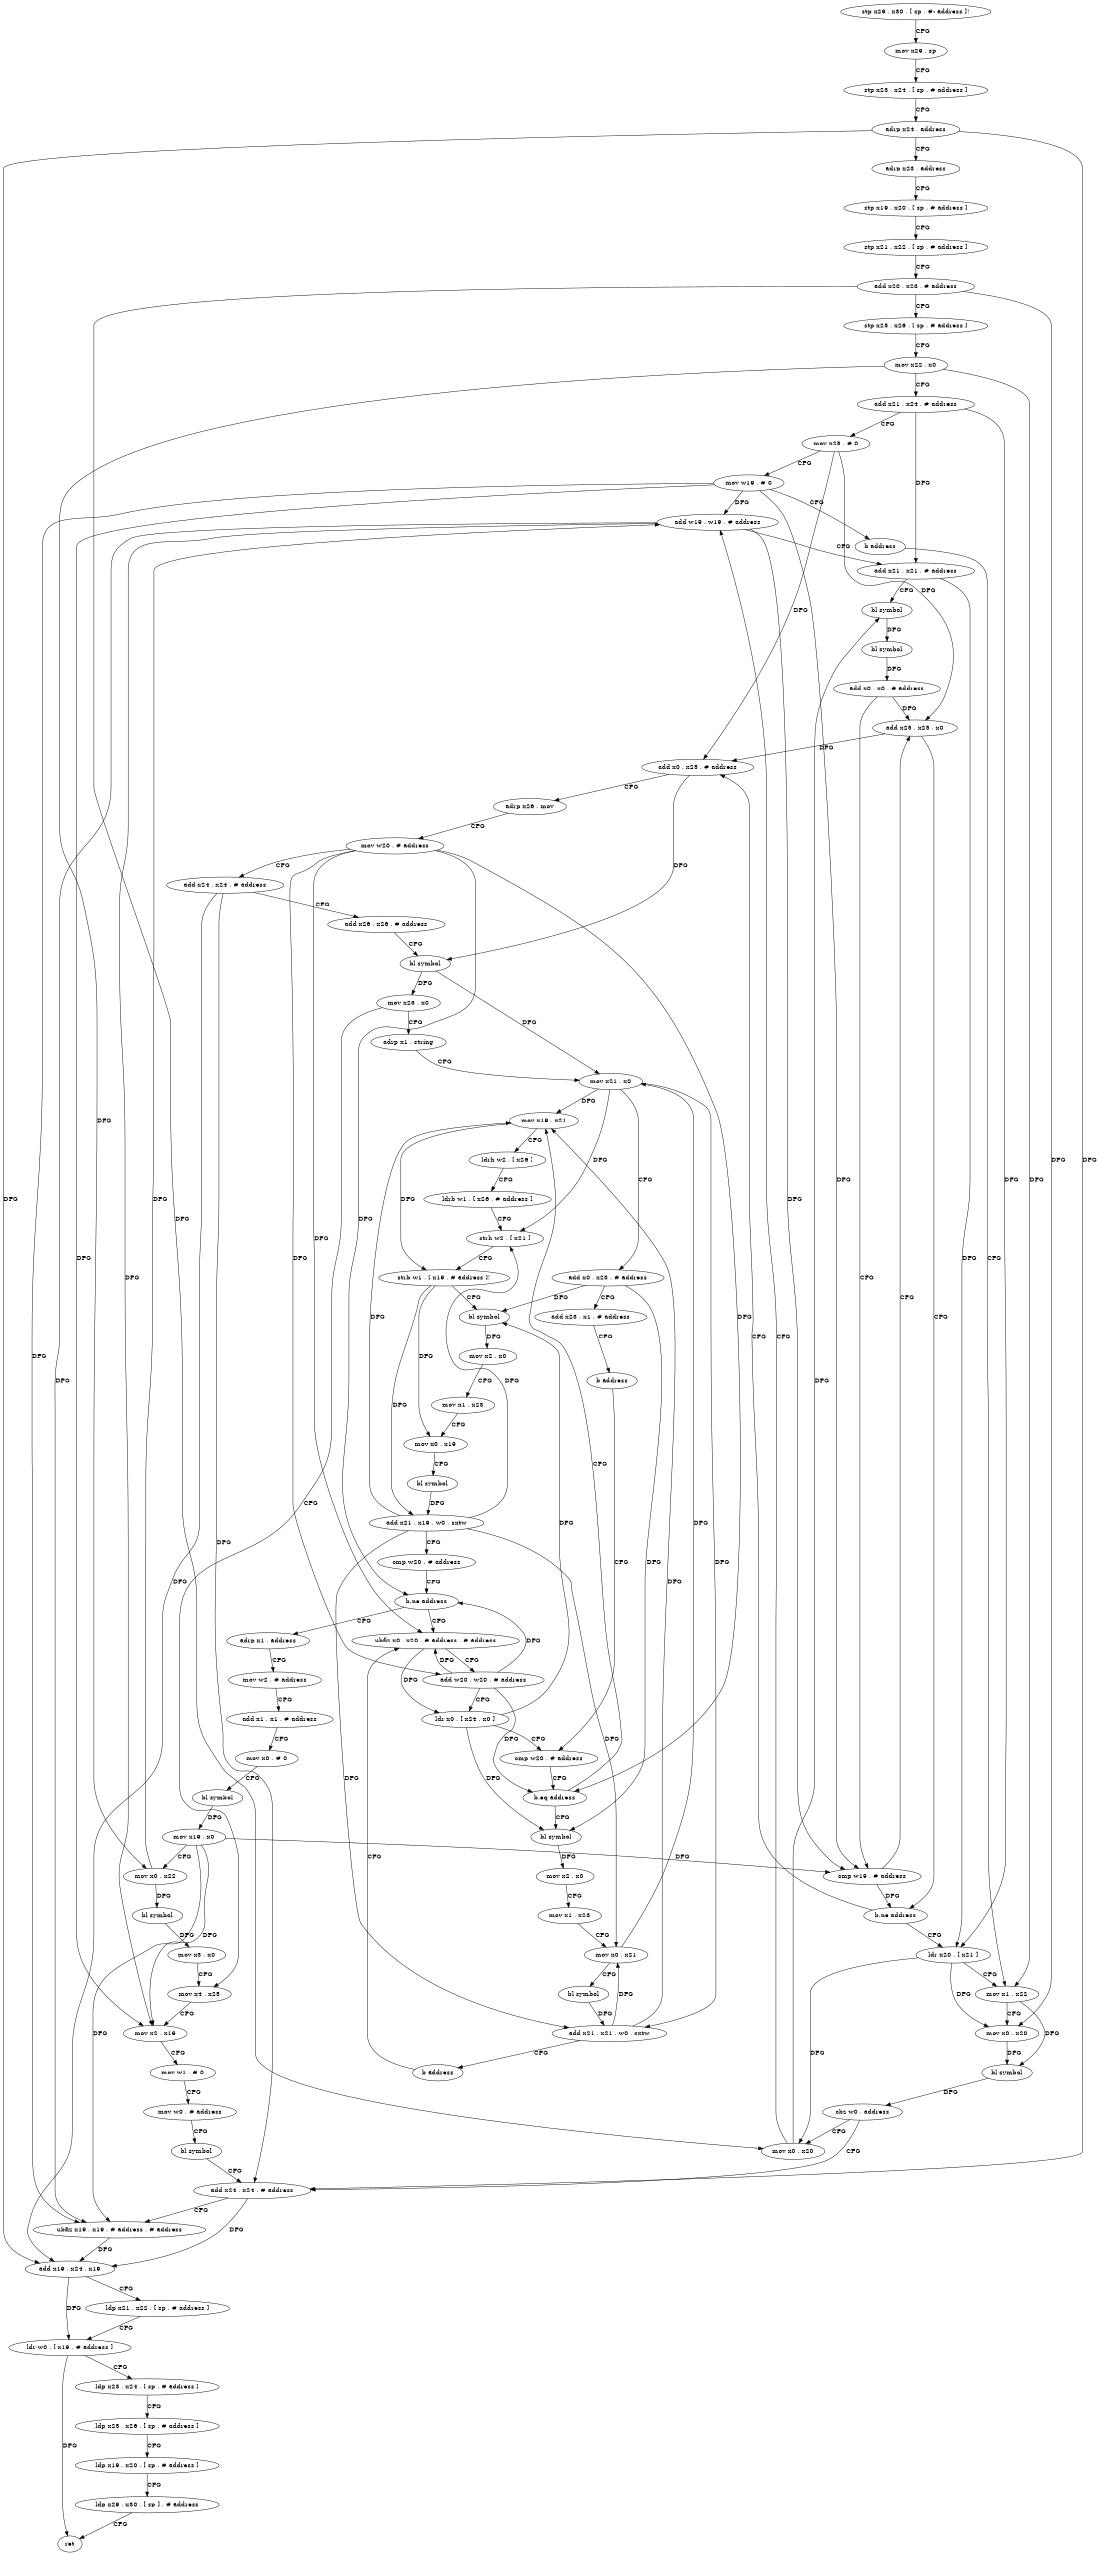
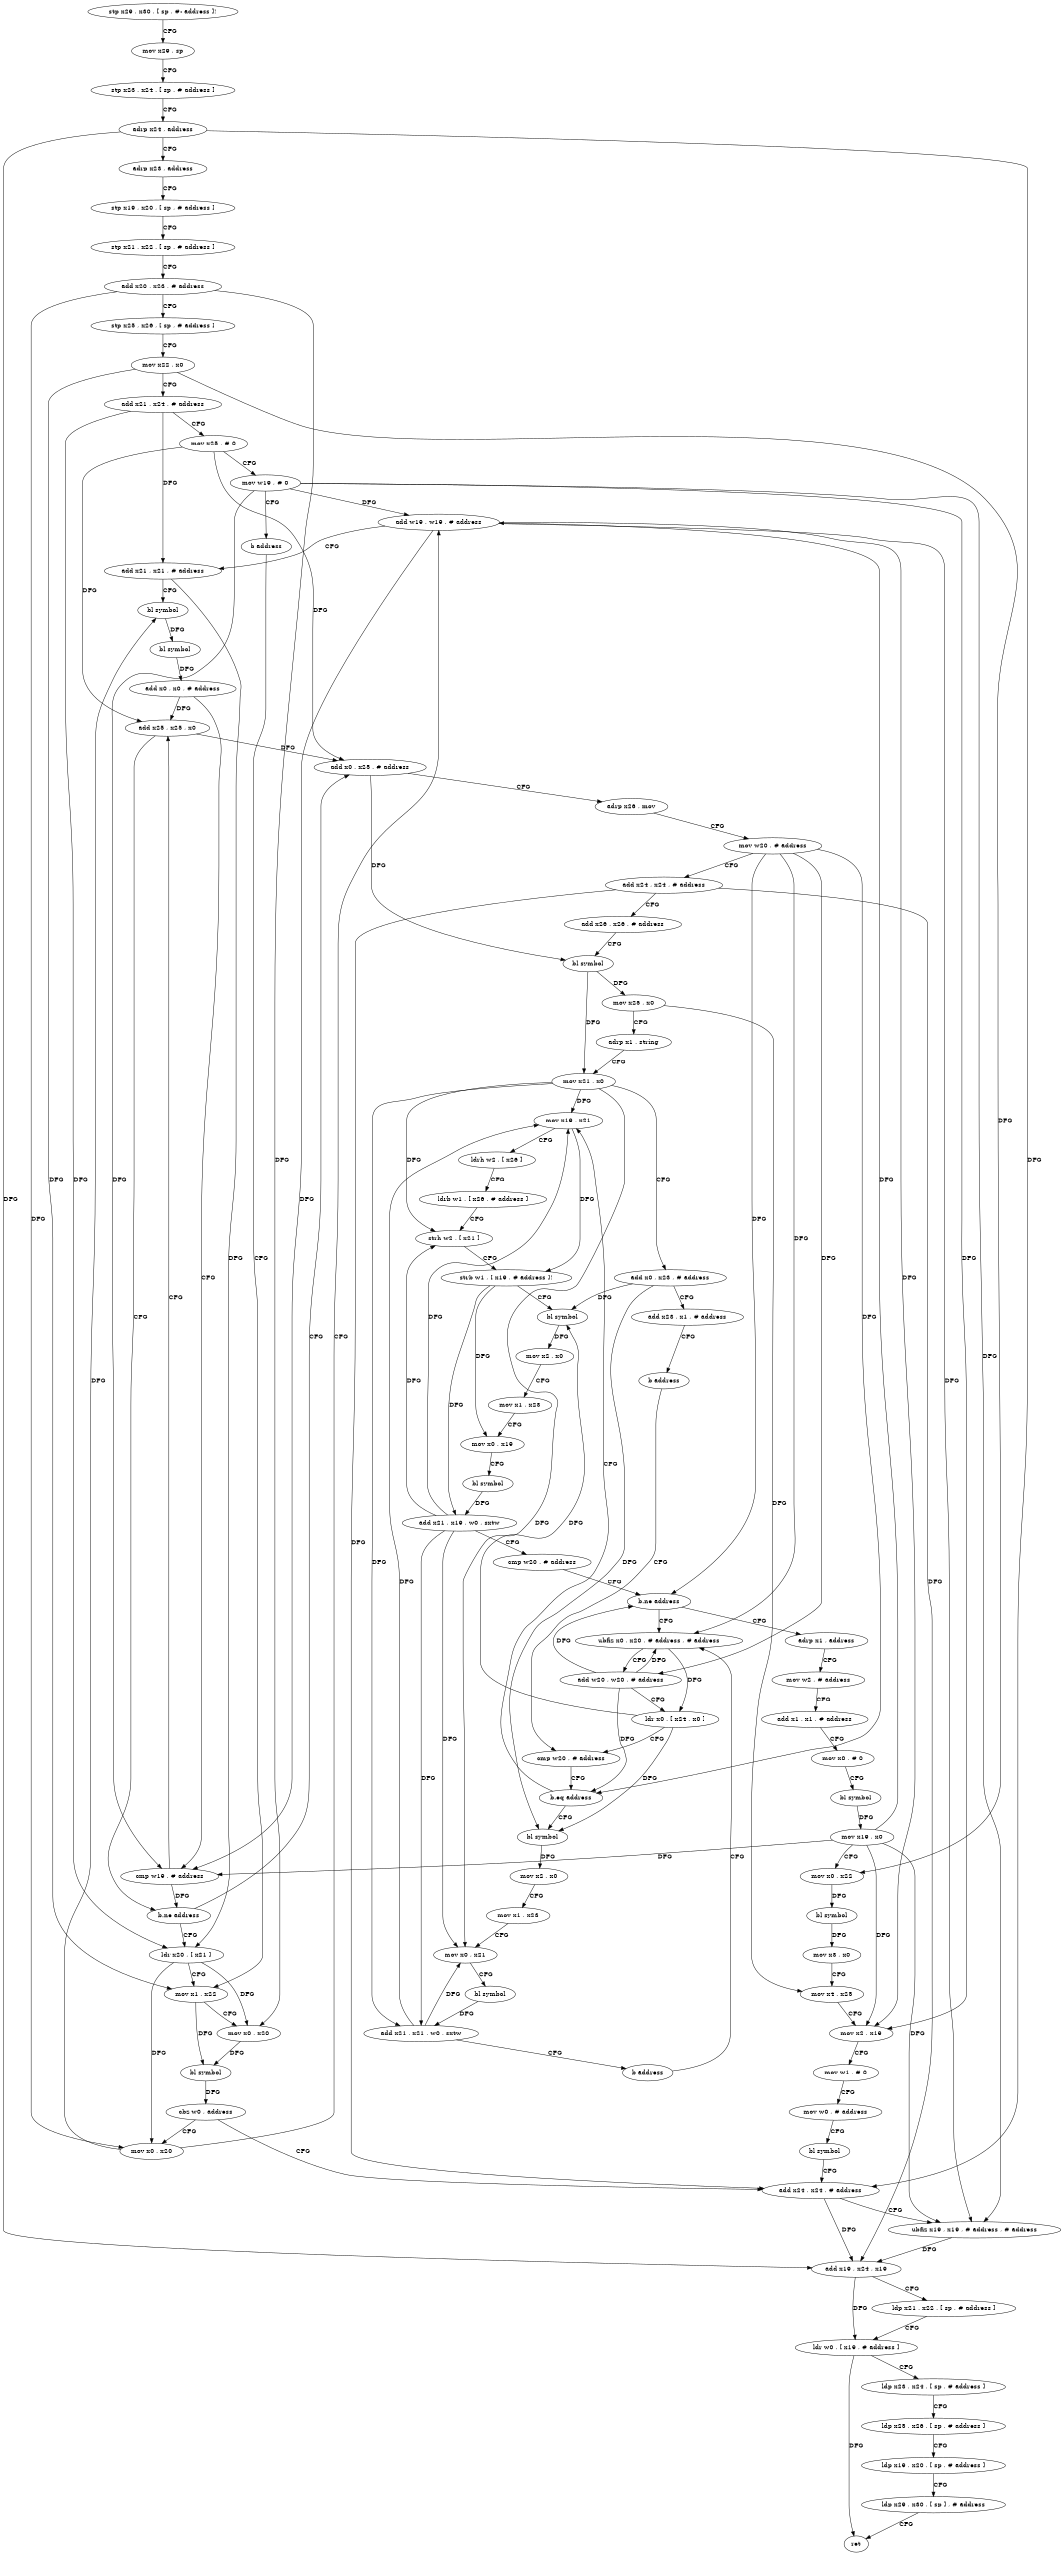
(153, 1012) -> (879, 1013)
(311, 1503) -> (780, 1503)
(693, 1509) -> (548, 1487)
